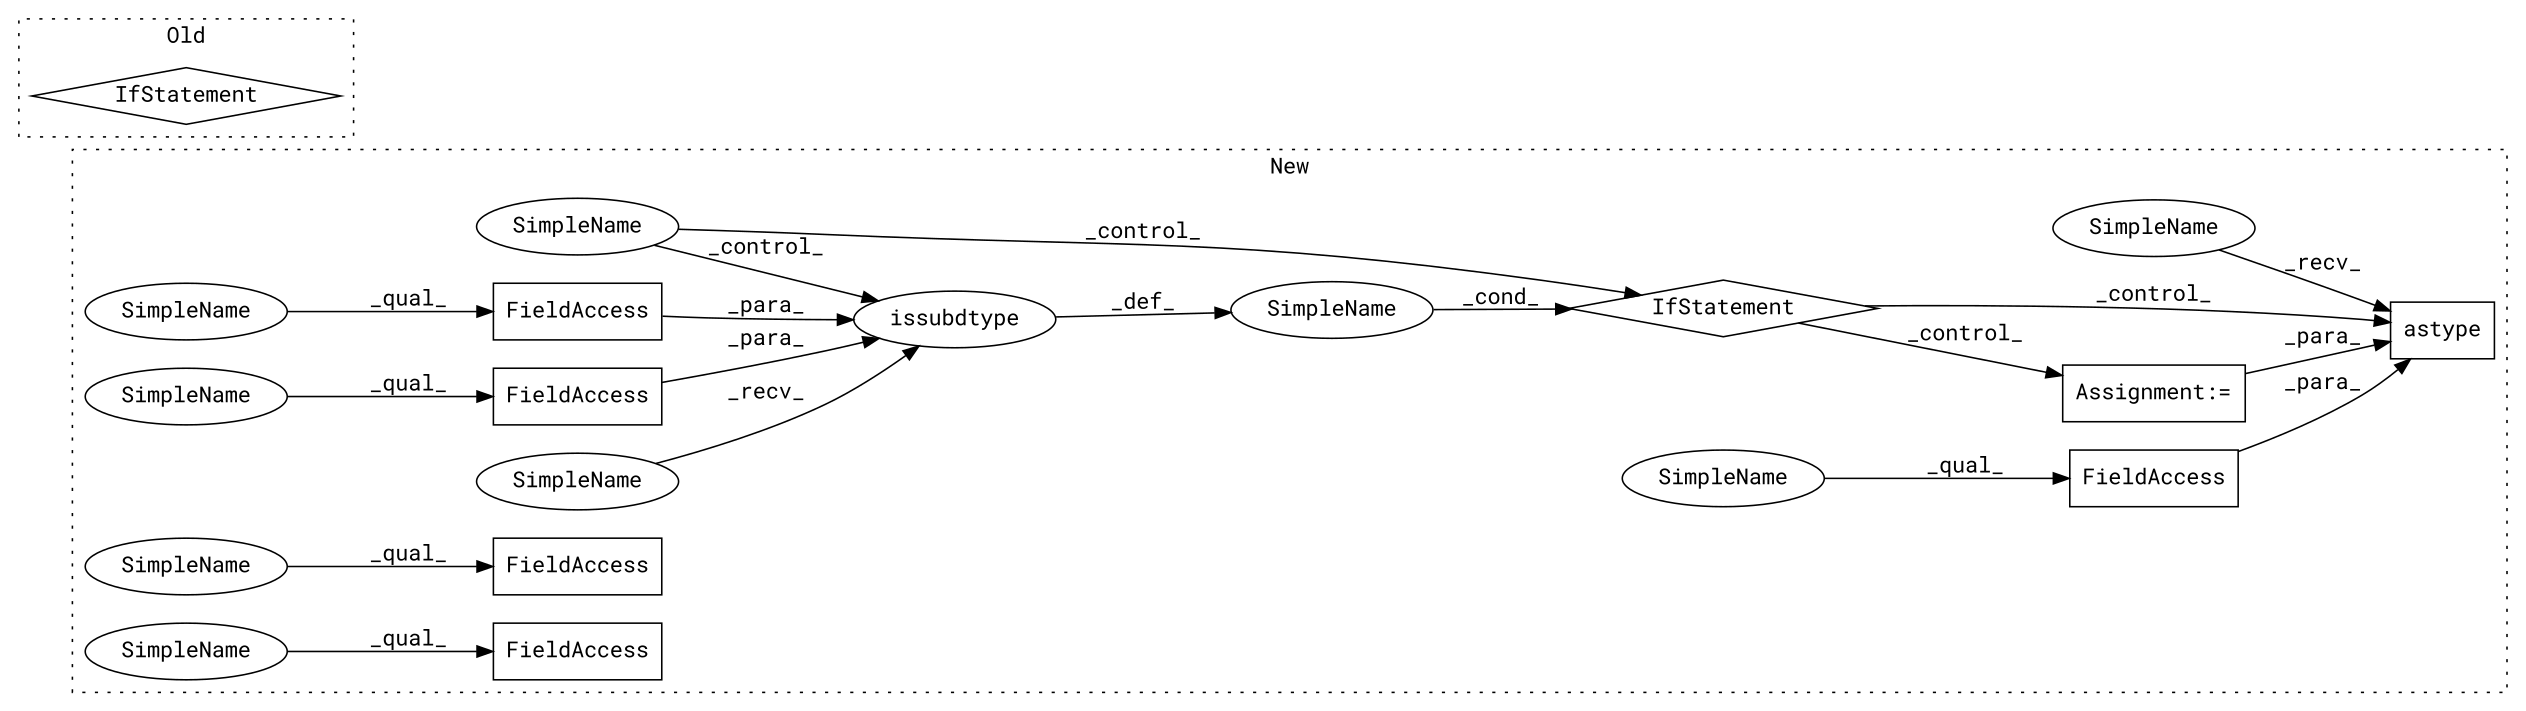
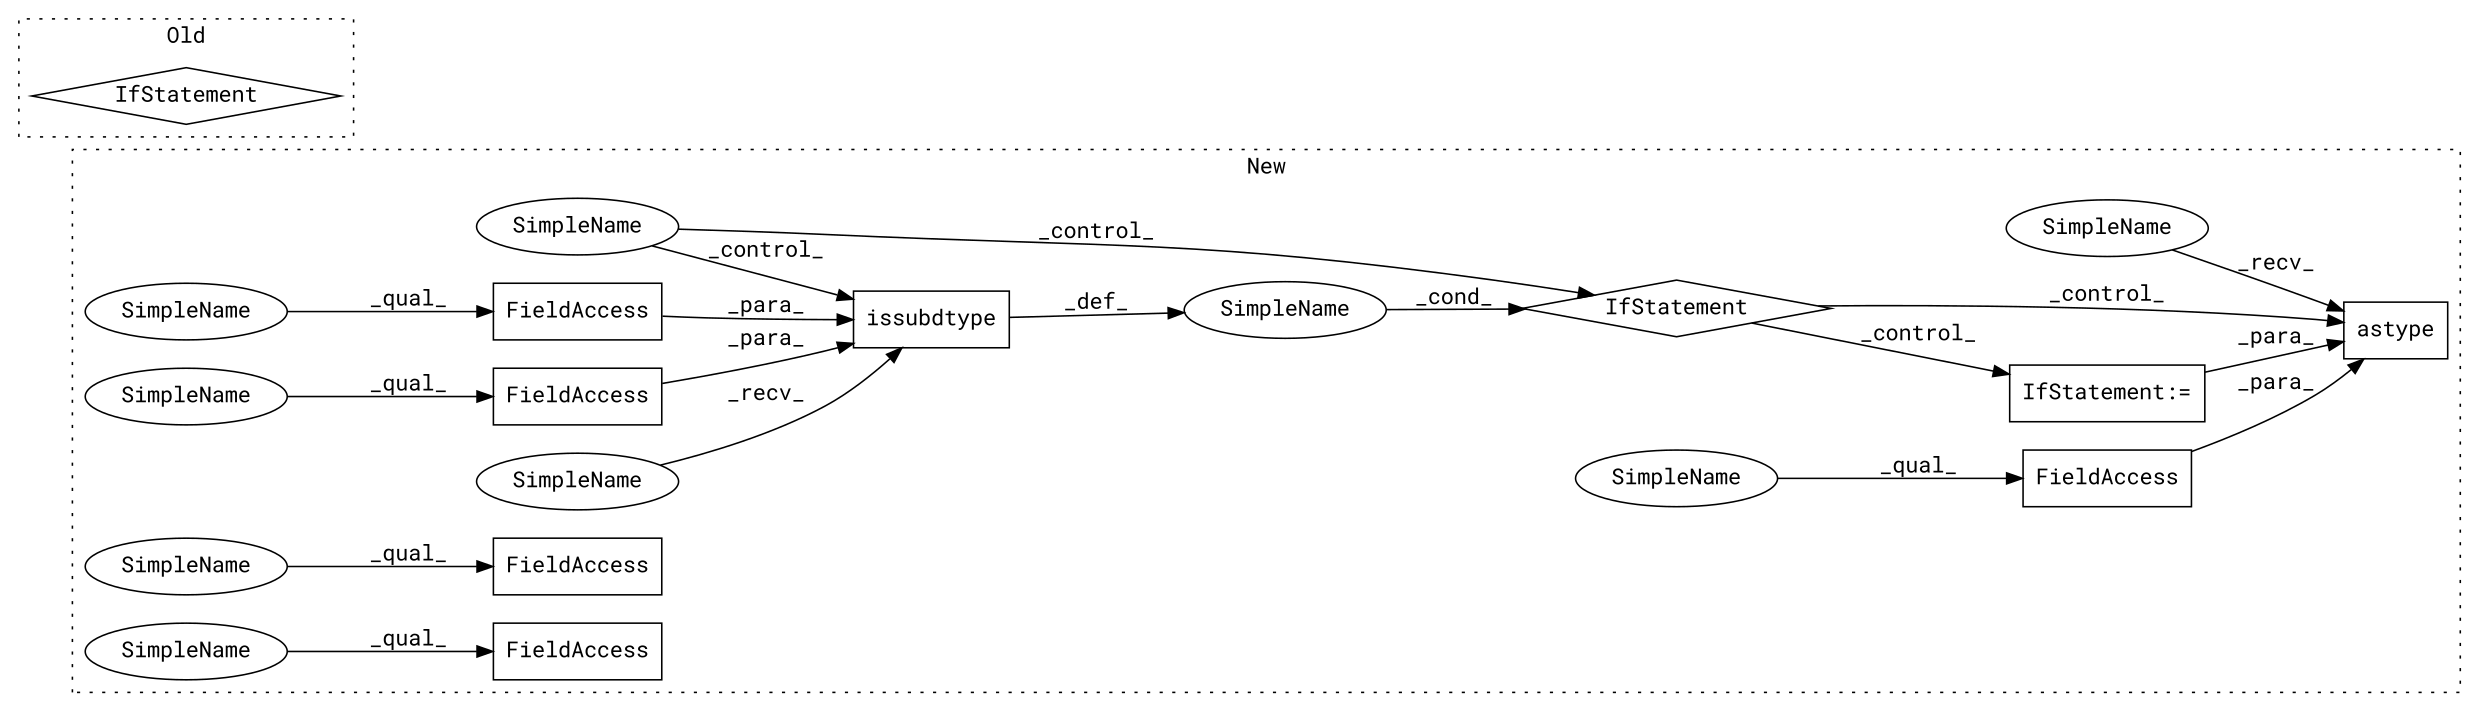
(955, 319) -> (931, 319)
(2154, 393) -> (2107, 393)
